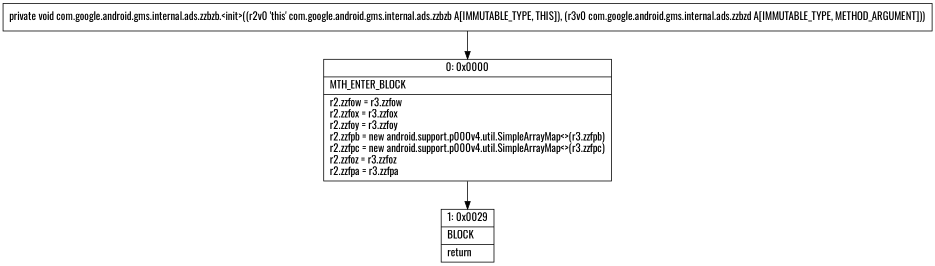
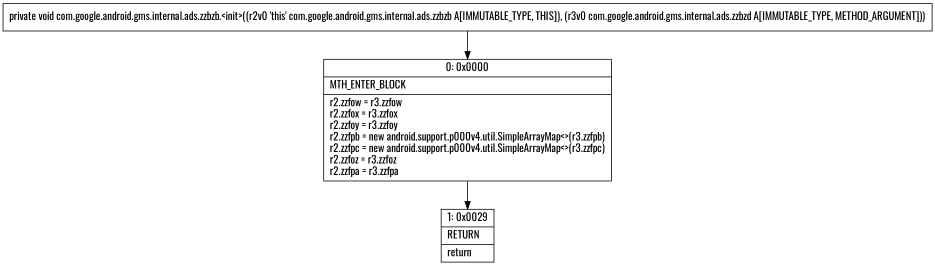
(461, 235) -> (464, 235)
